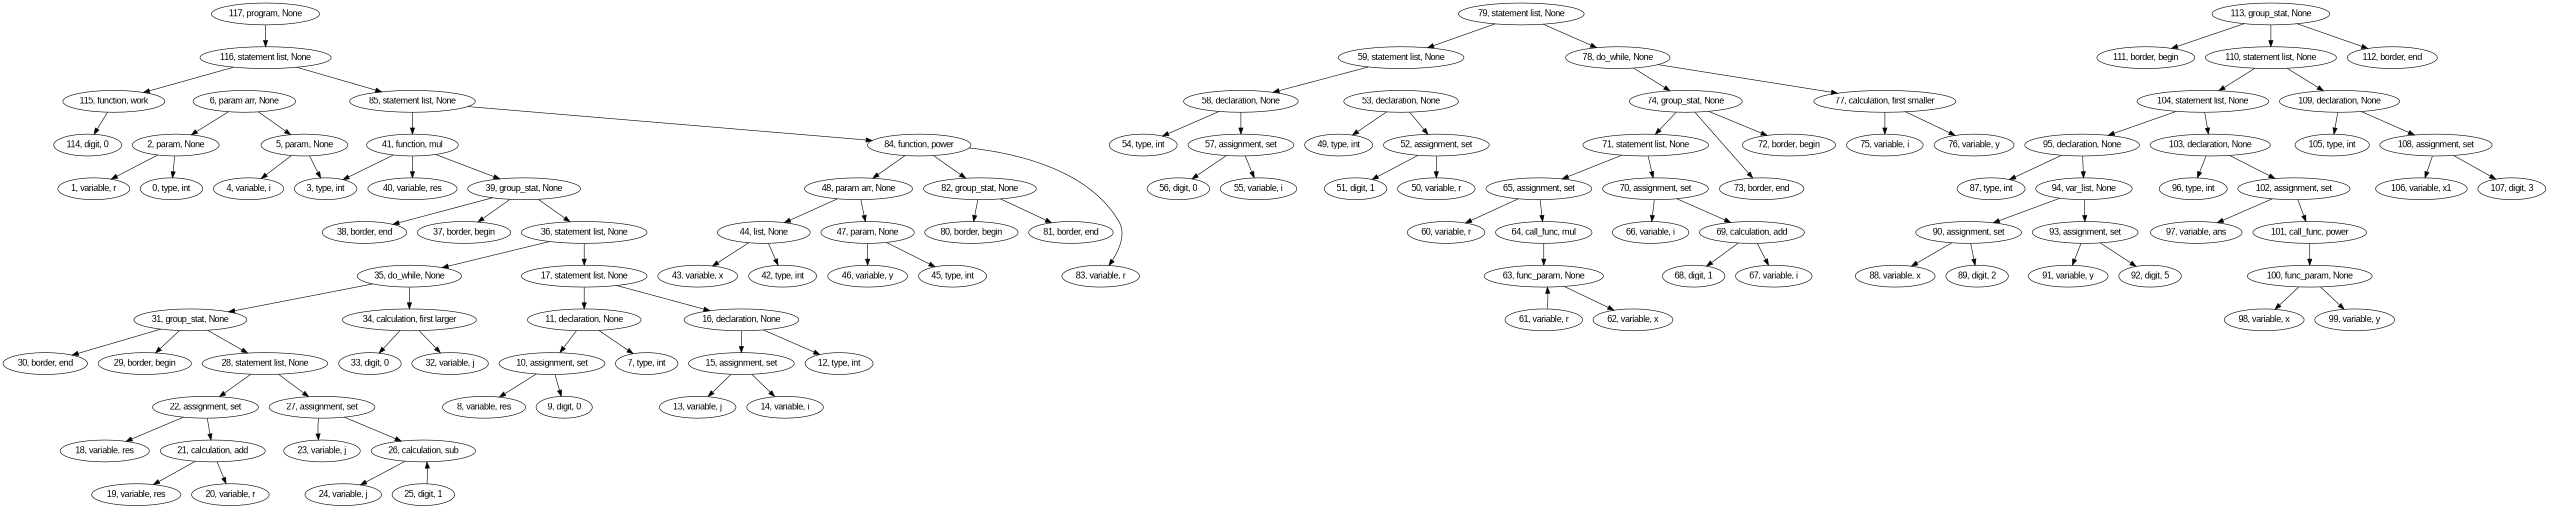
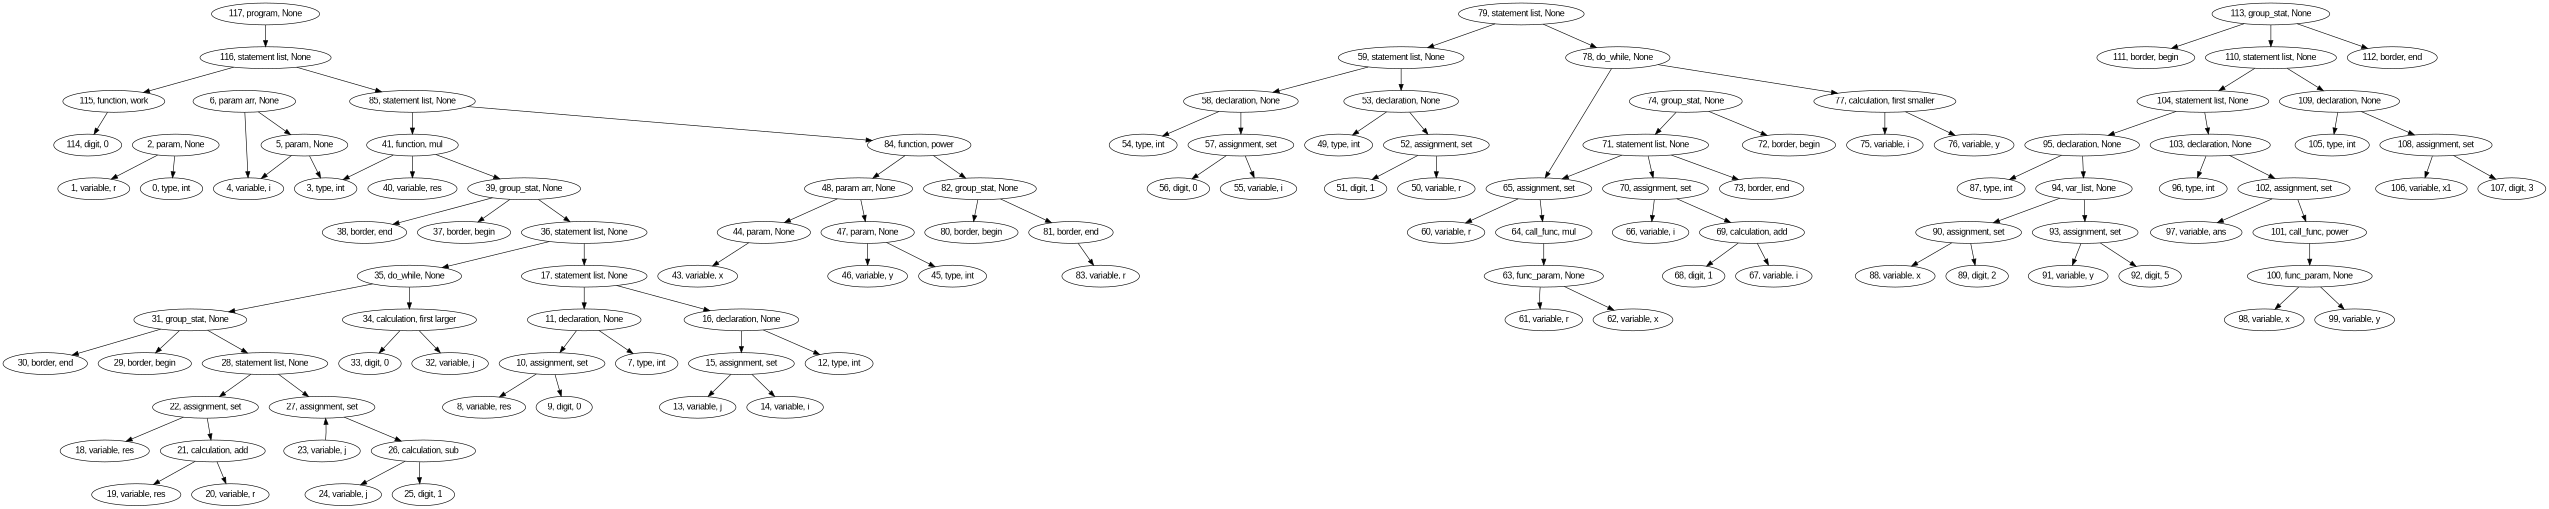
none -> (1401, 77)
(1649, 78) -> (1580, 121)
(212, 122) -> (246, 142)
(1722, 143) -> (1702, 166)
(1071, 177) -> (1084, 252)
(764, 232) -> (764, 232)
(783, 276) -> none
(1548, 301) -> (1540, 295)
(318, 426) -> (326, 432)
(427, 476) -> (419, 470)
